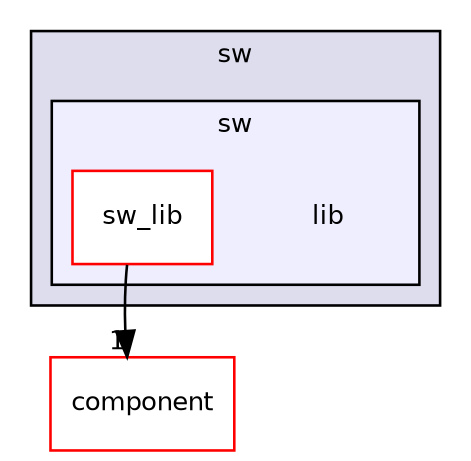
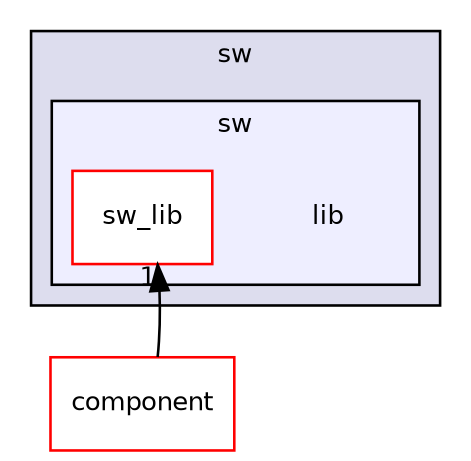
(125, 298) -> (160, 324)
